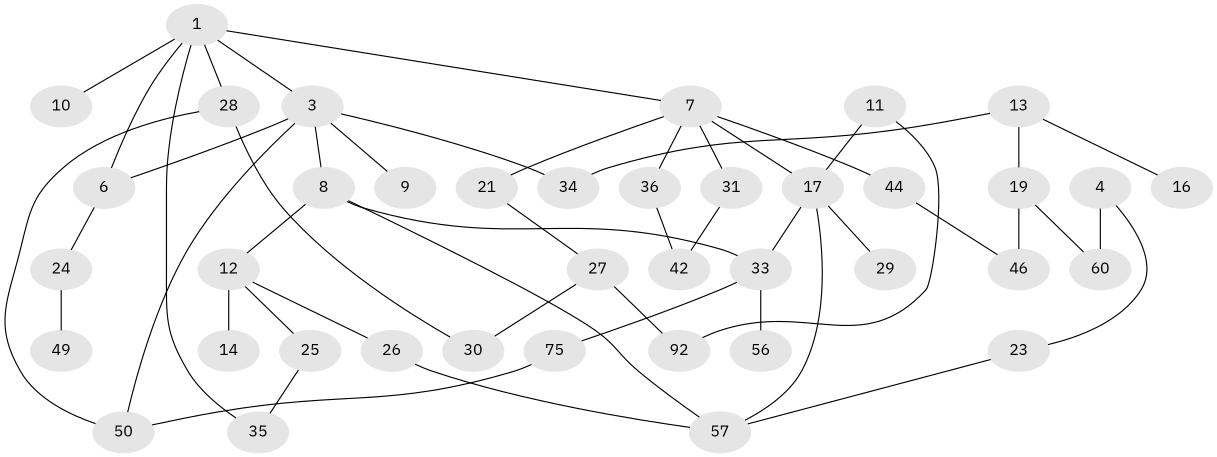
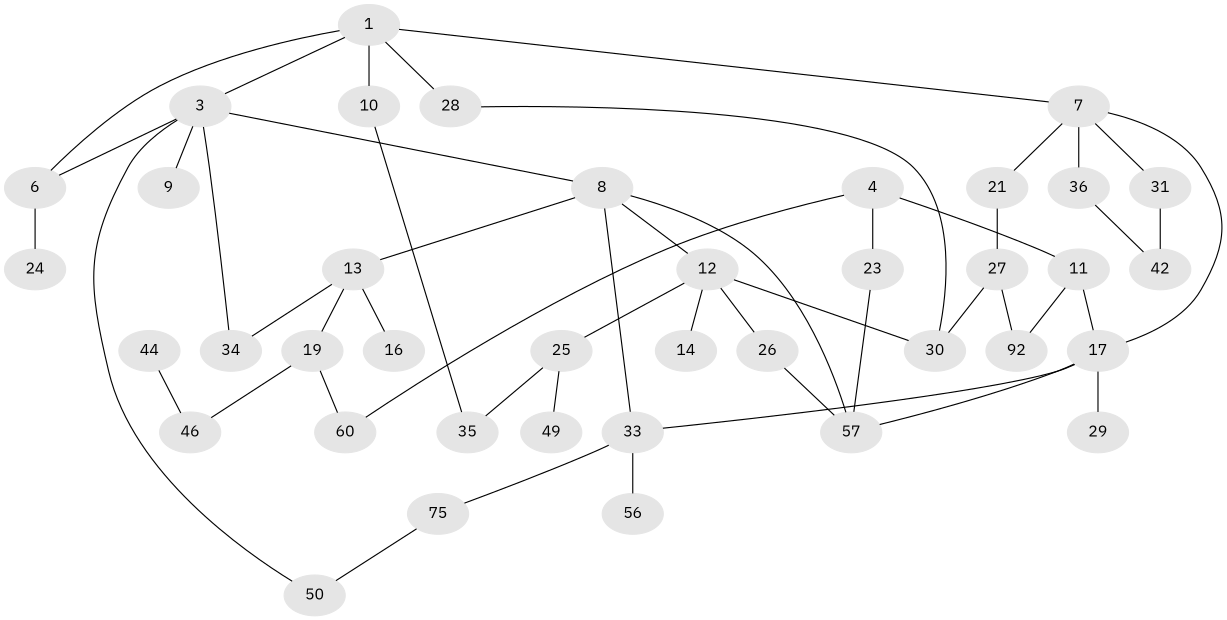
(798, 146) -> none
none -> (978, 226)
none -> (478, 229)
(23, 238) -> none
(166, 243) -> (418, 269)
(61, 310) -> (556, 391)
none -> (821, 310)
